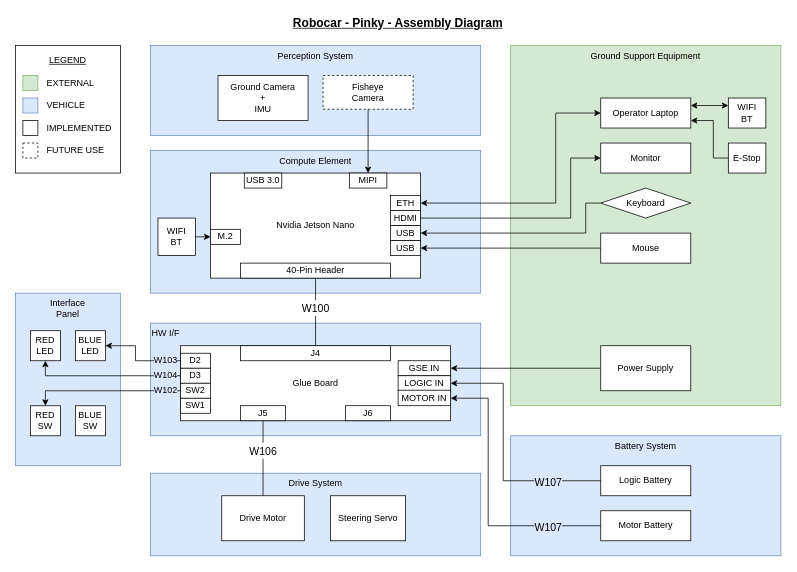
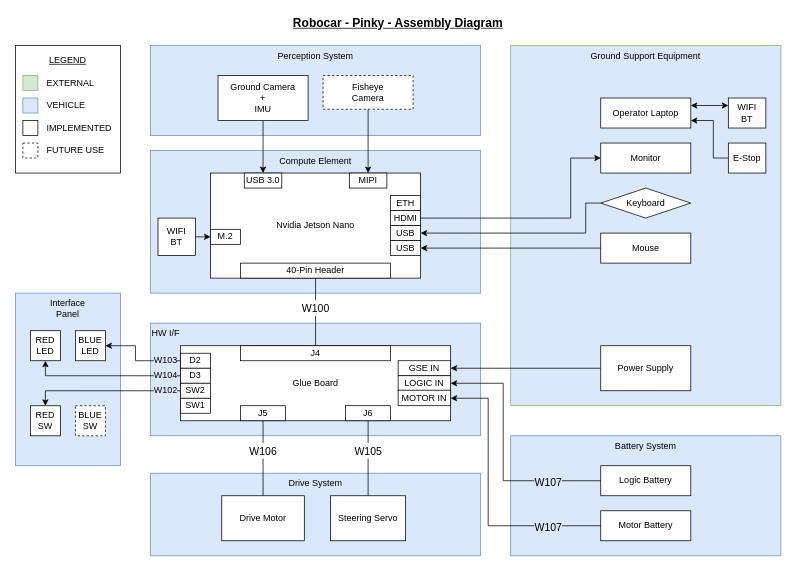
none -> (263, 166)
(555, 179) -> none
(645, 225) -> (645, 225)
(90, 420) -> (90, 420)
none -> (368, 450)
